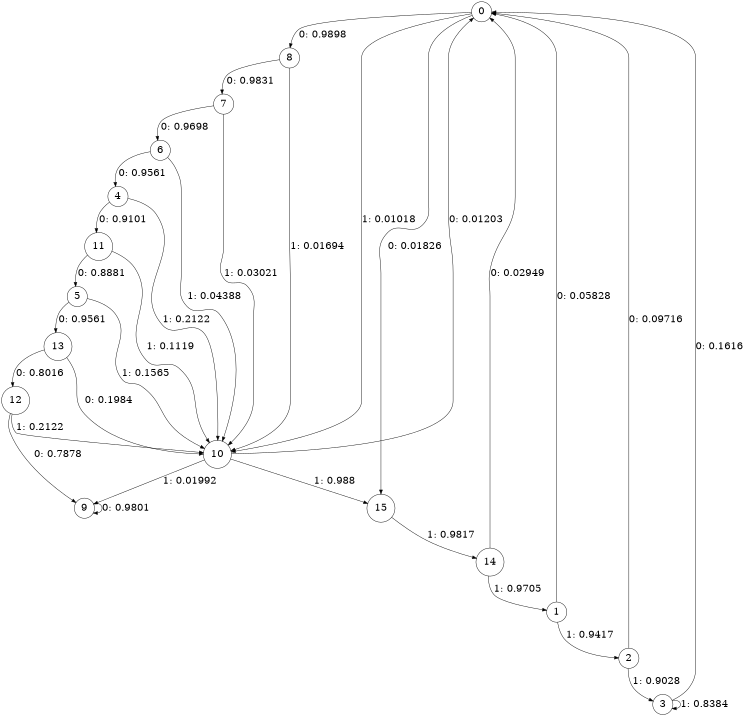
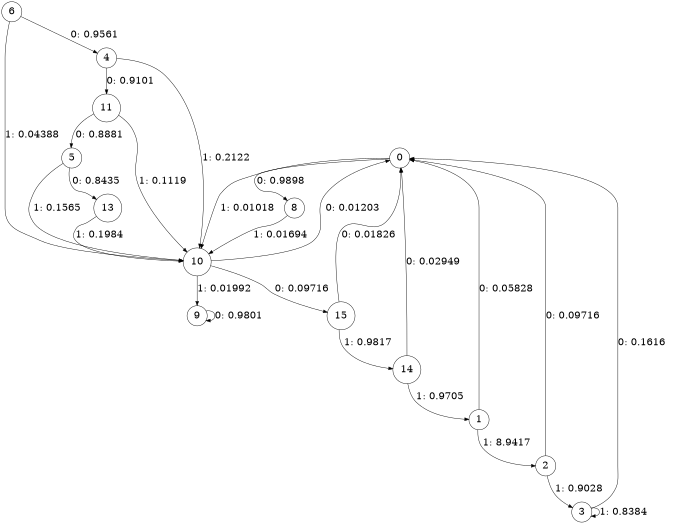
(224, 104) -> none
(392, 229) -> (354, 224)
(87, 320) -> (101, 181)
(16, 400) -> none
(113, 400) -> (104, 235)
(341, 481) -> (305, 289)
(594, 635) -> (511, 443)
